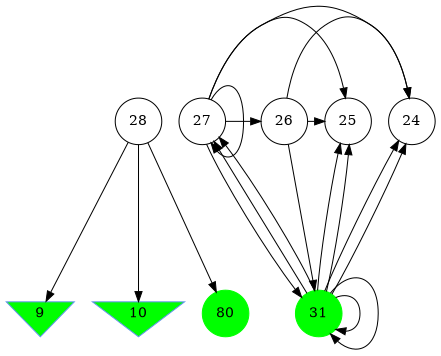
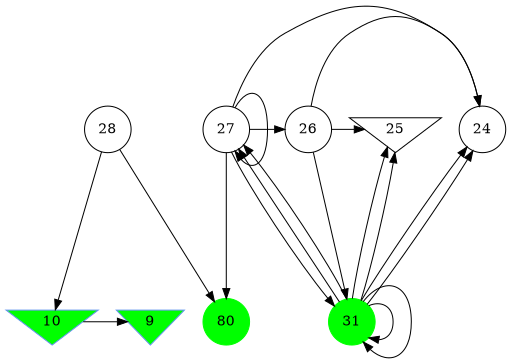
(291, 18) -> (226, 221)
(348, 121) -> (395, 129)
(89, 217) -> (100, 322)
